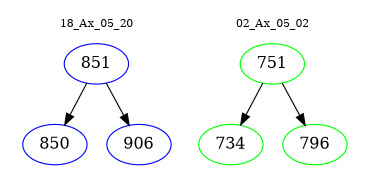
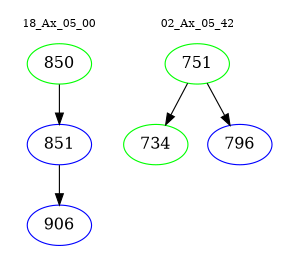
(97, 24) -> (59, 24)
(273, 24) -> (198, 24)
(78, 99) -> (59, 99)
(55, 145) -> (59, 64)
(315, 145) -> (240, 145)
